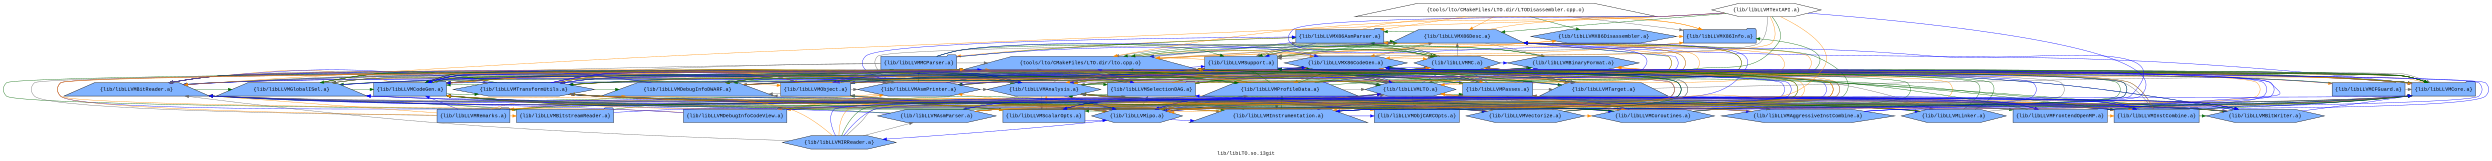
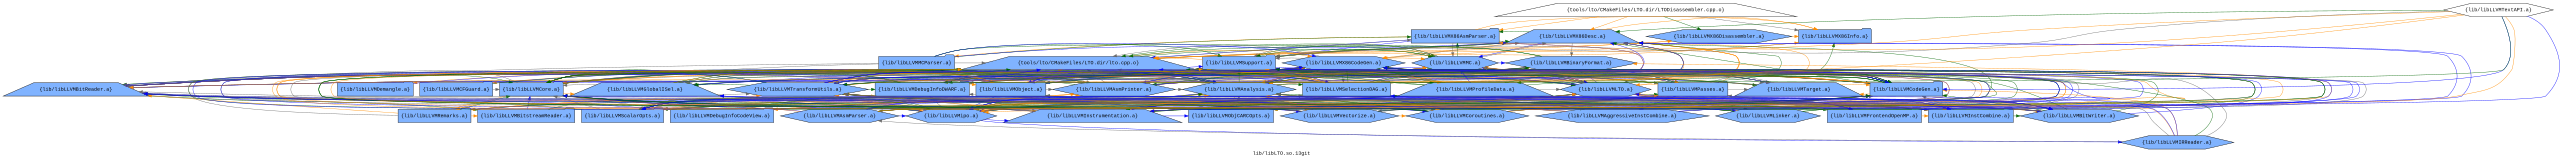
(1479, 77) -> (1512, 50)
(211, 89) -> (318, 76)
none -> (375, 89)
(688, 89) -> (922, 89)
(1676, 104) -> none
